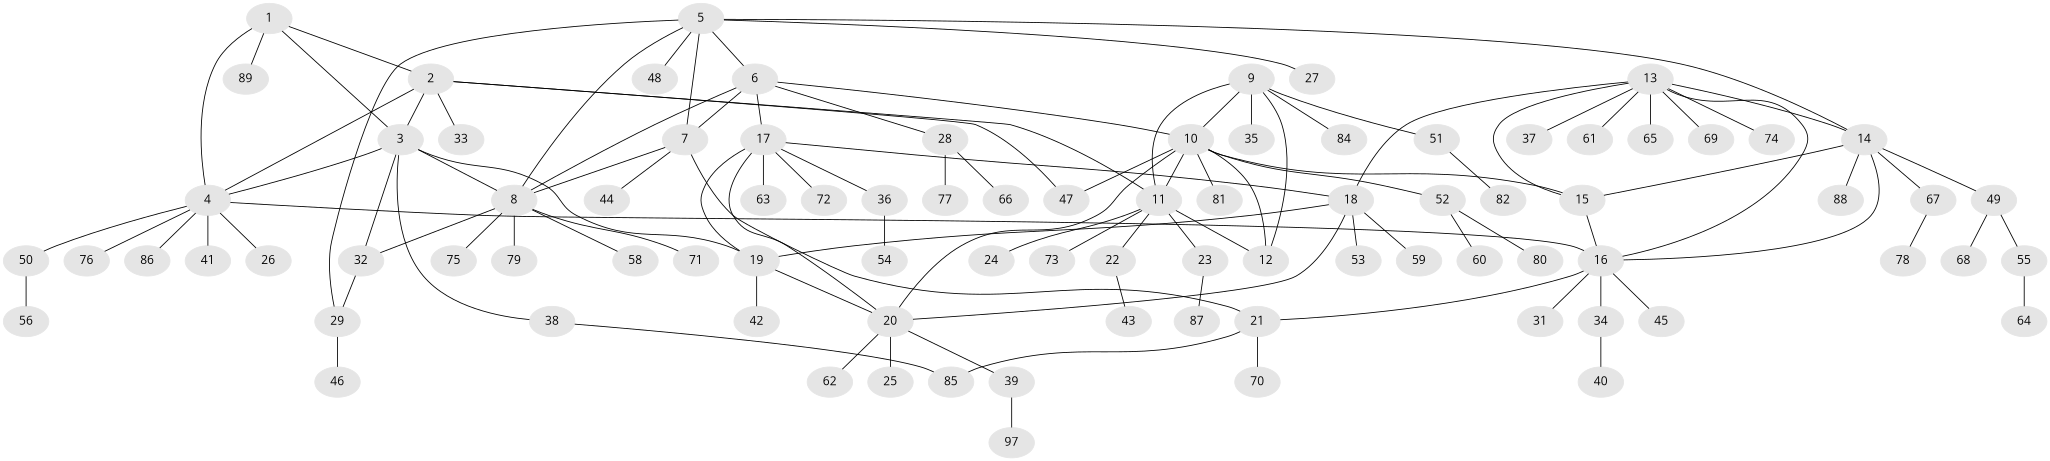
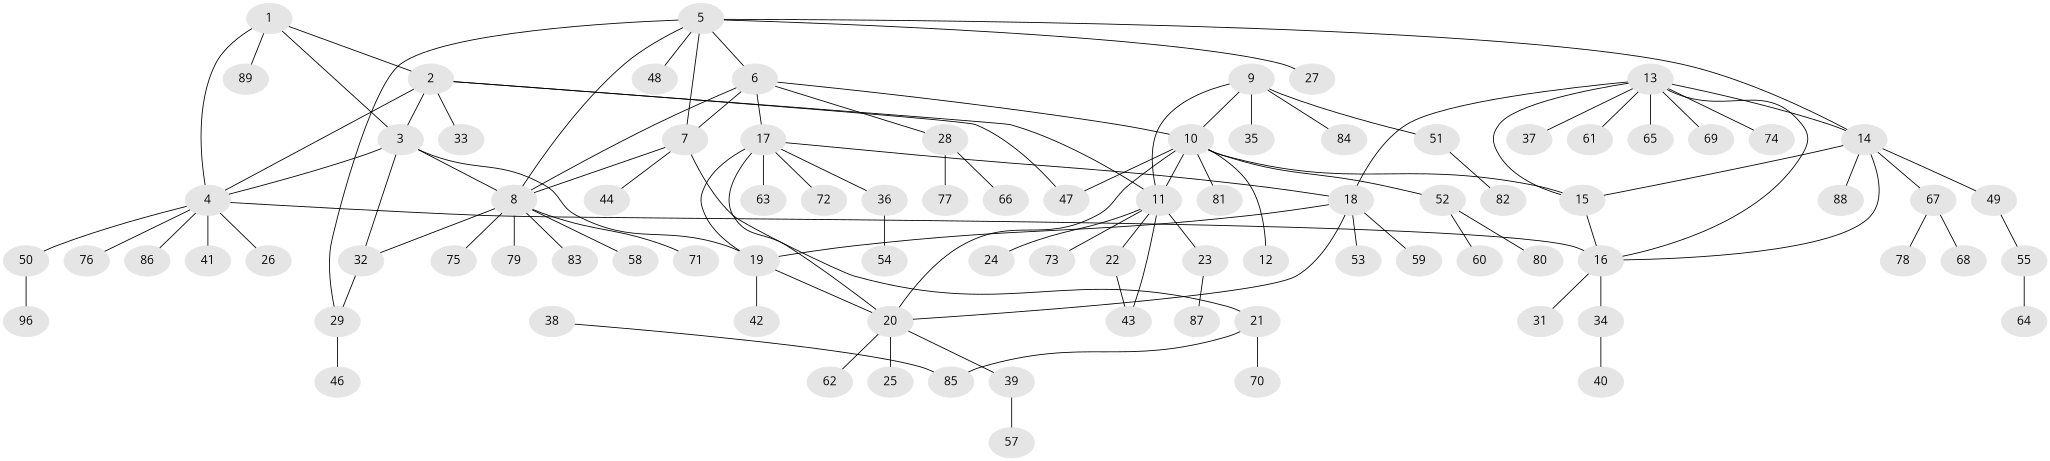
(1287, 163) -> none
(1212, 231) -> (1147, 262)
(1979, 231) -> (1948, 231)
none -> (575, 261)
(421, 272) -> none
(1434, 305) -> none
(26, 322) -> (26, 322)
(1661, 322) -> none
(1012, 443) -> (1012, 443)
